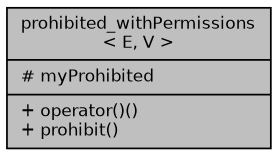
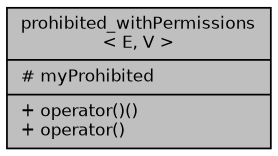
(70, 130) -> (74, 130)
